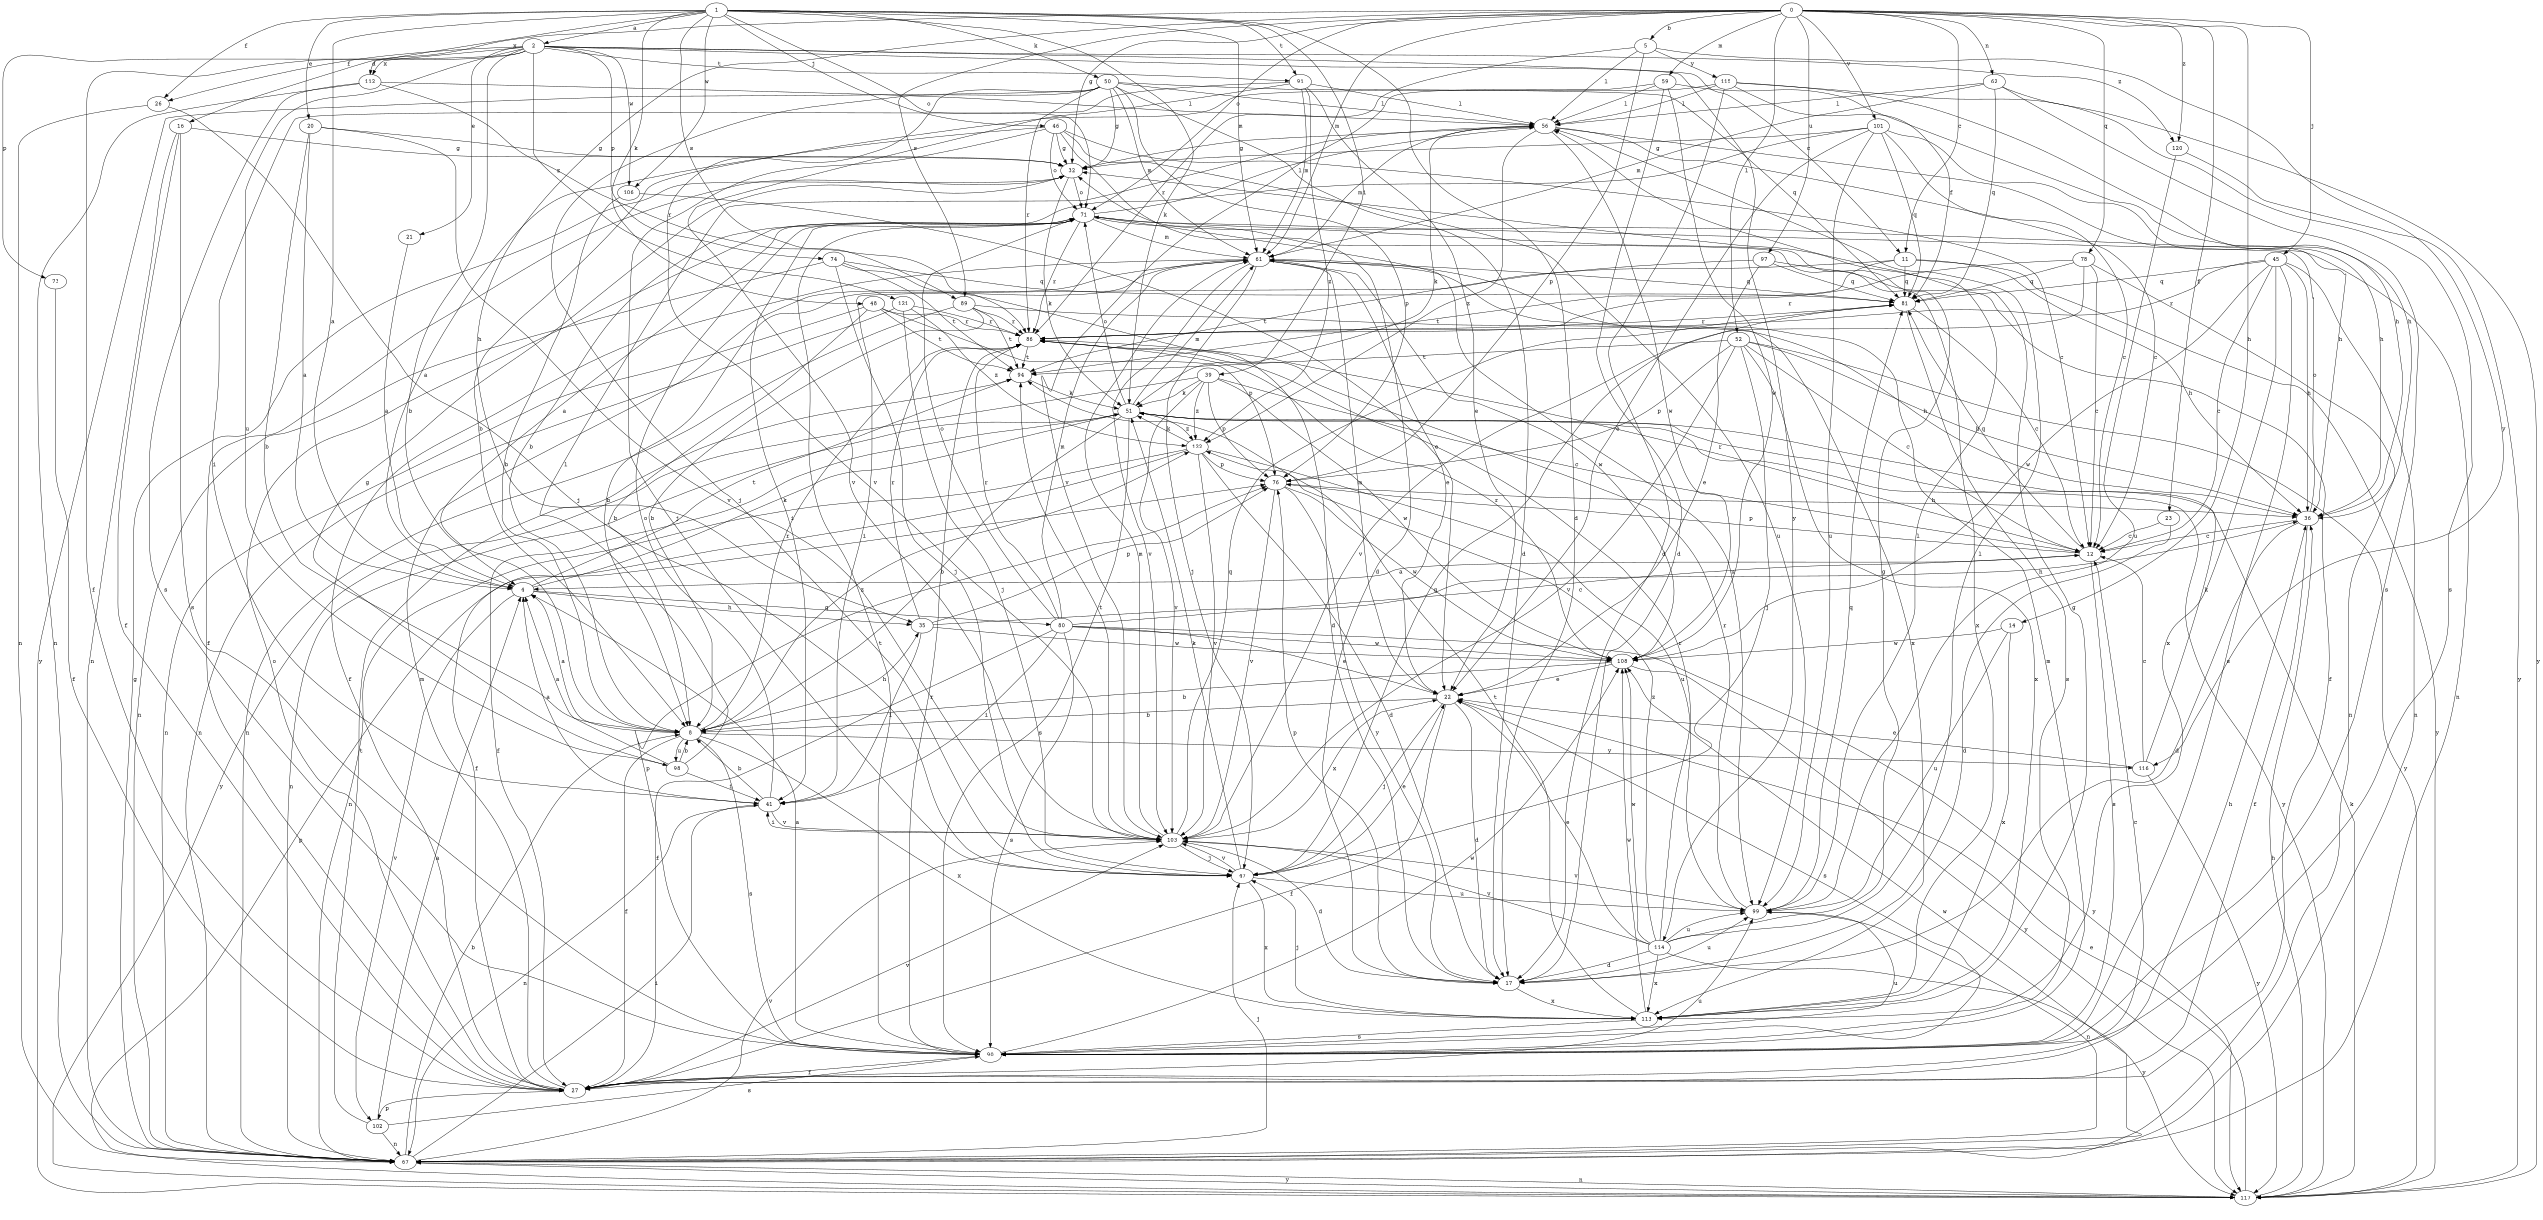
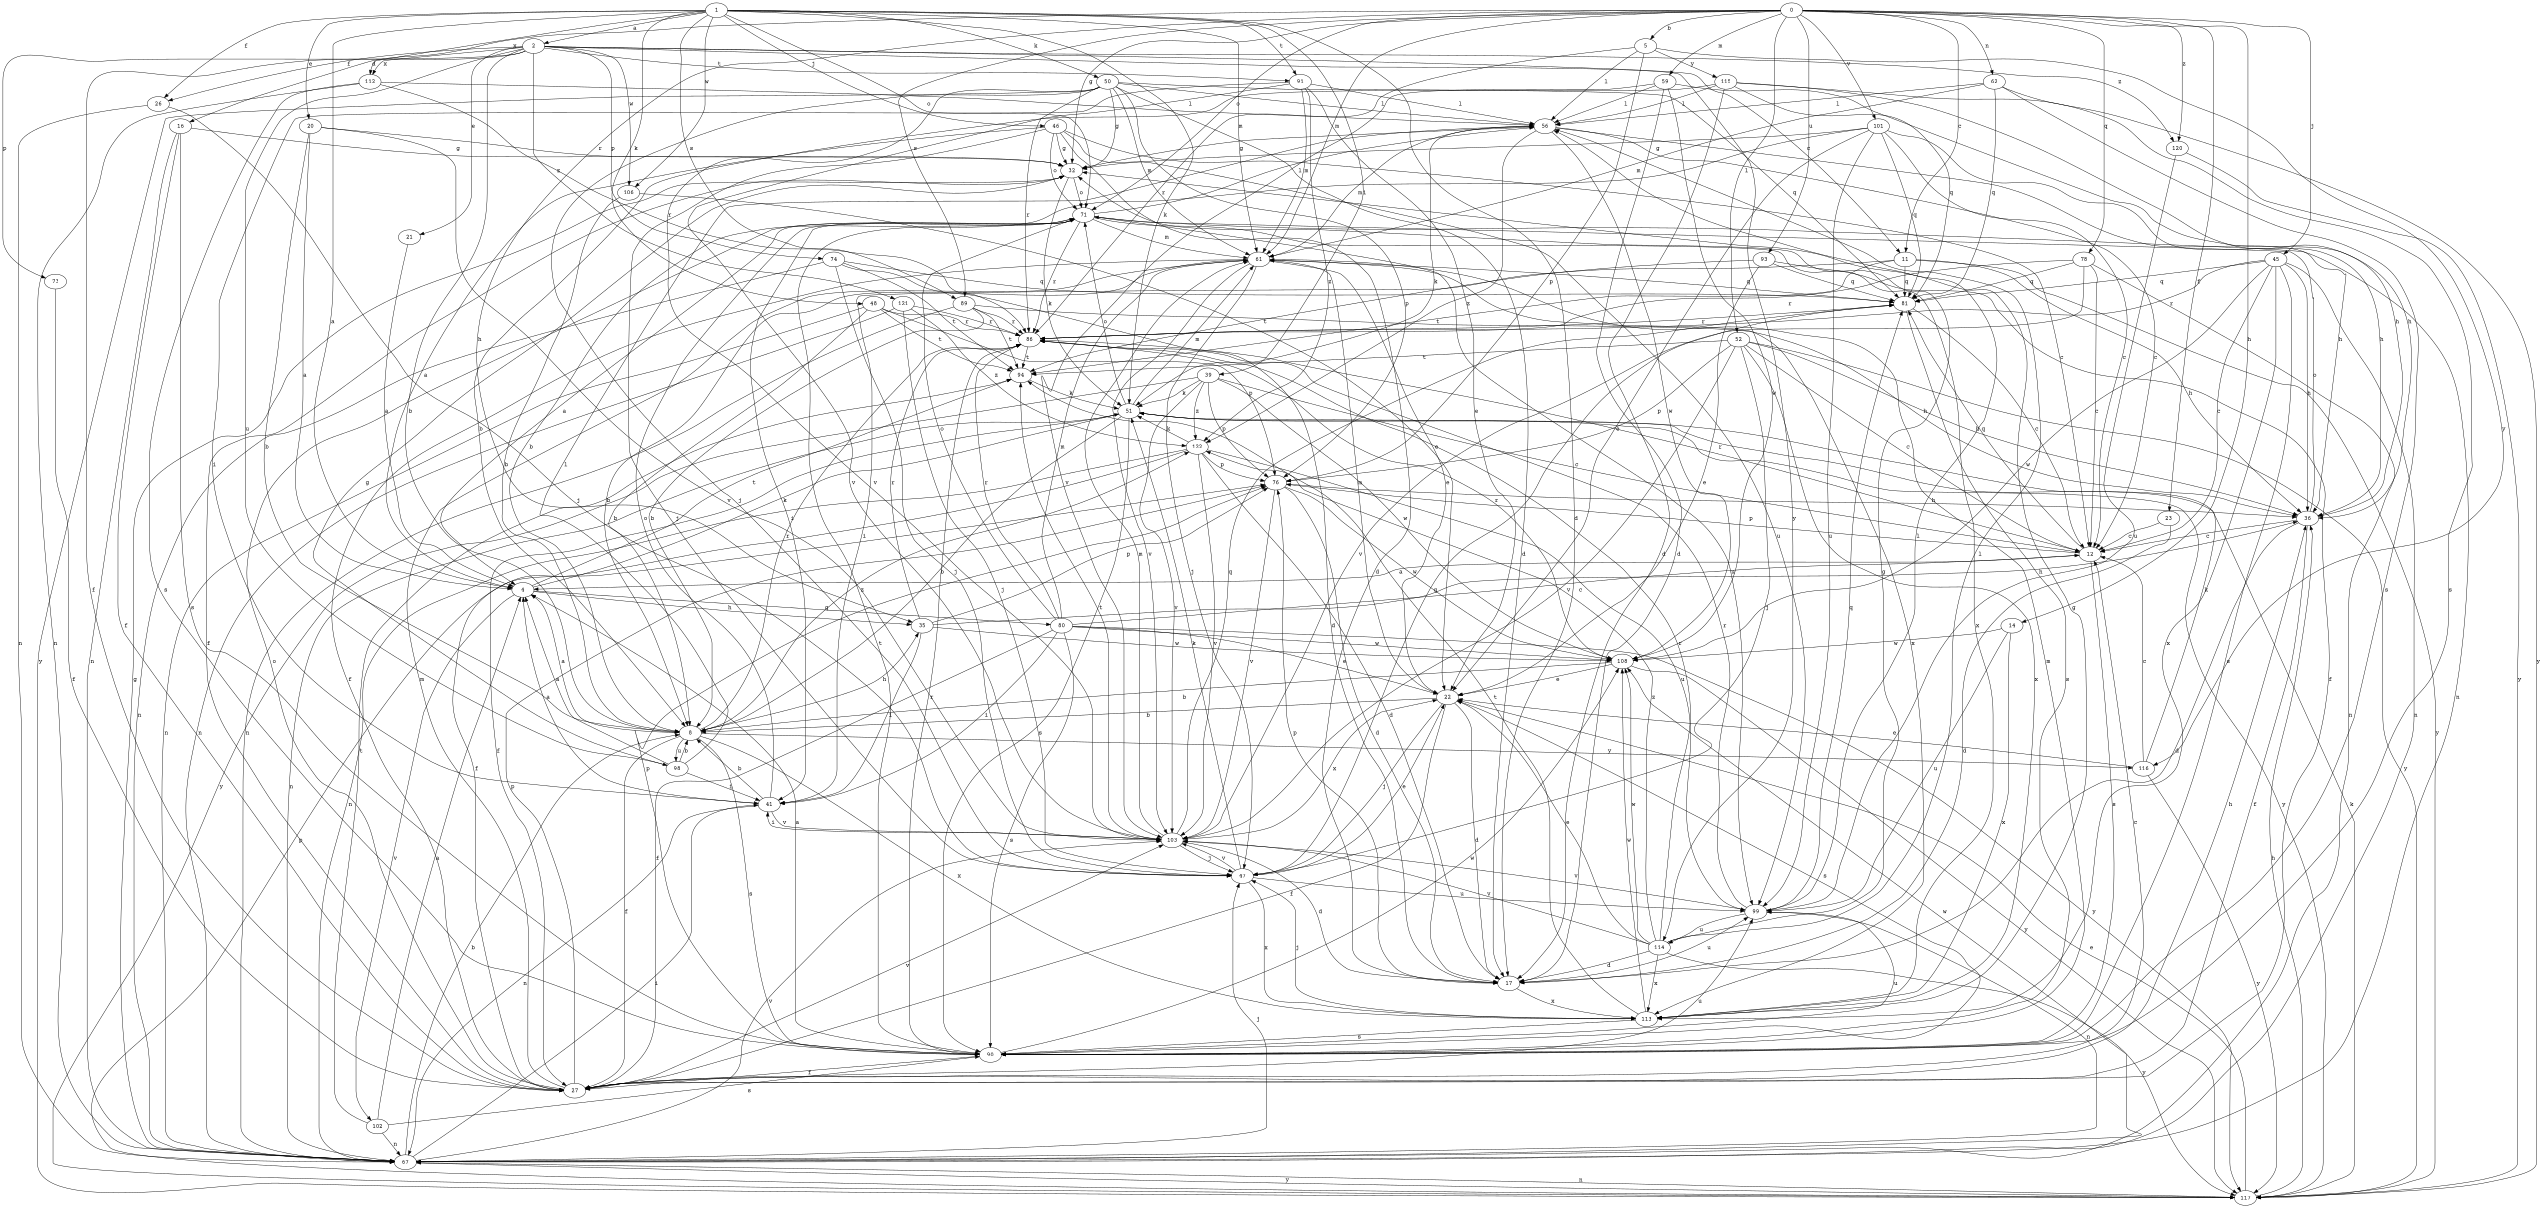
(600, 148) -> (600, 148)
(1951, 193) -> (1951, 193)
(1764, 259) -> (1764, 259)
(1507, 415) -> none
(1179, 426) -> none
(1377, 733) -> (1377, 733)
(1701, 921) -> (1707, 924)
(468, 1095) -> (657, 622)
